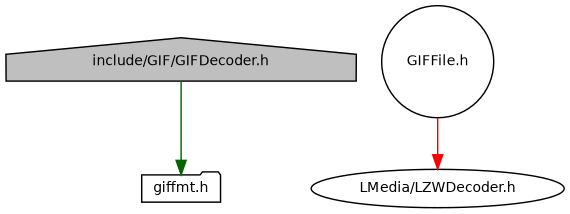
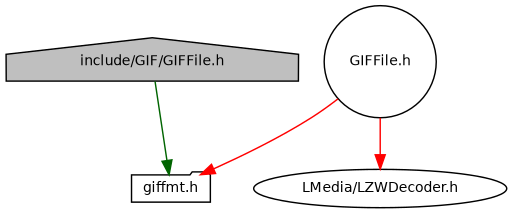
(181, 62) -> (152, 62)
none -> (278, 137)
